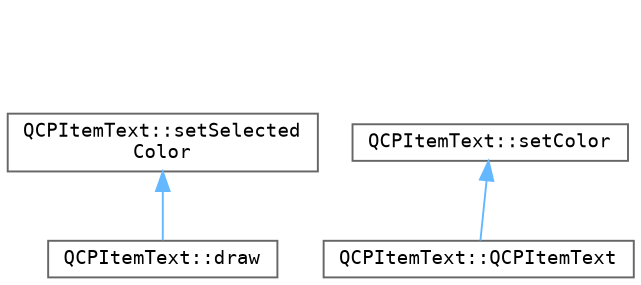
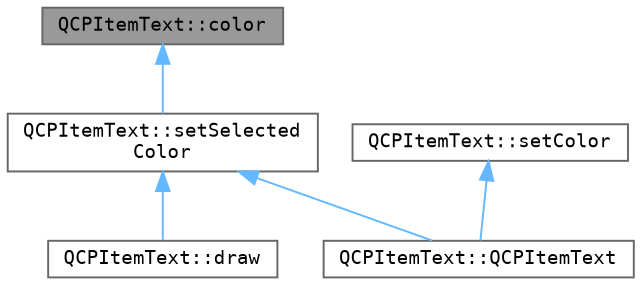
none -> (163, 26)
none -> (344, 209)
